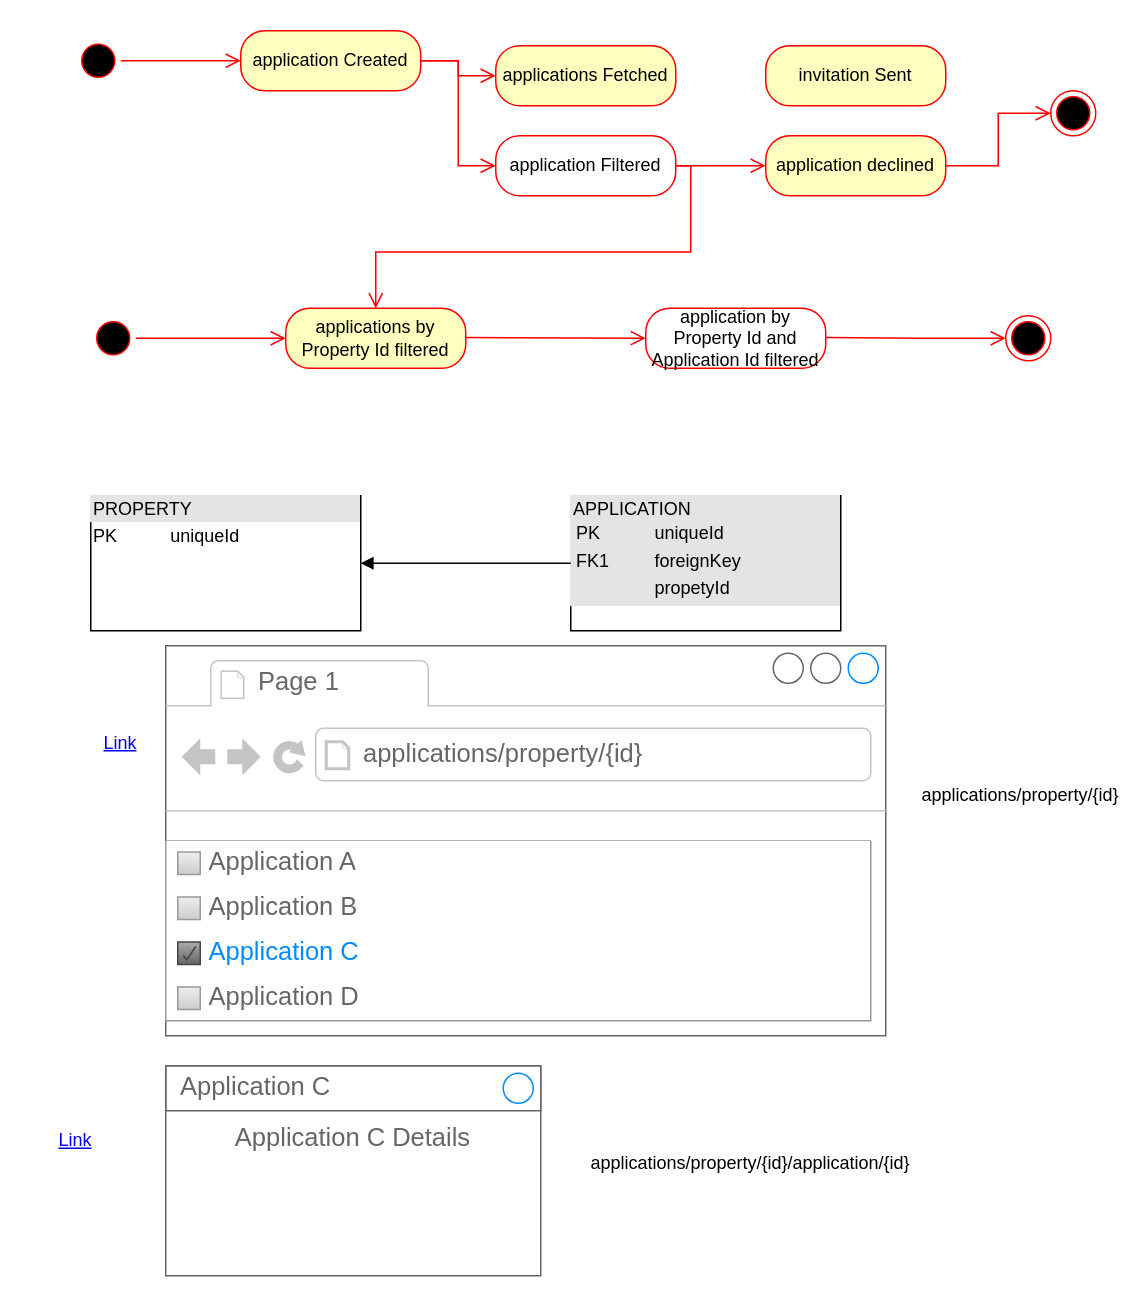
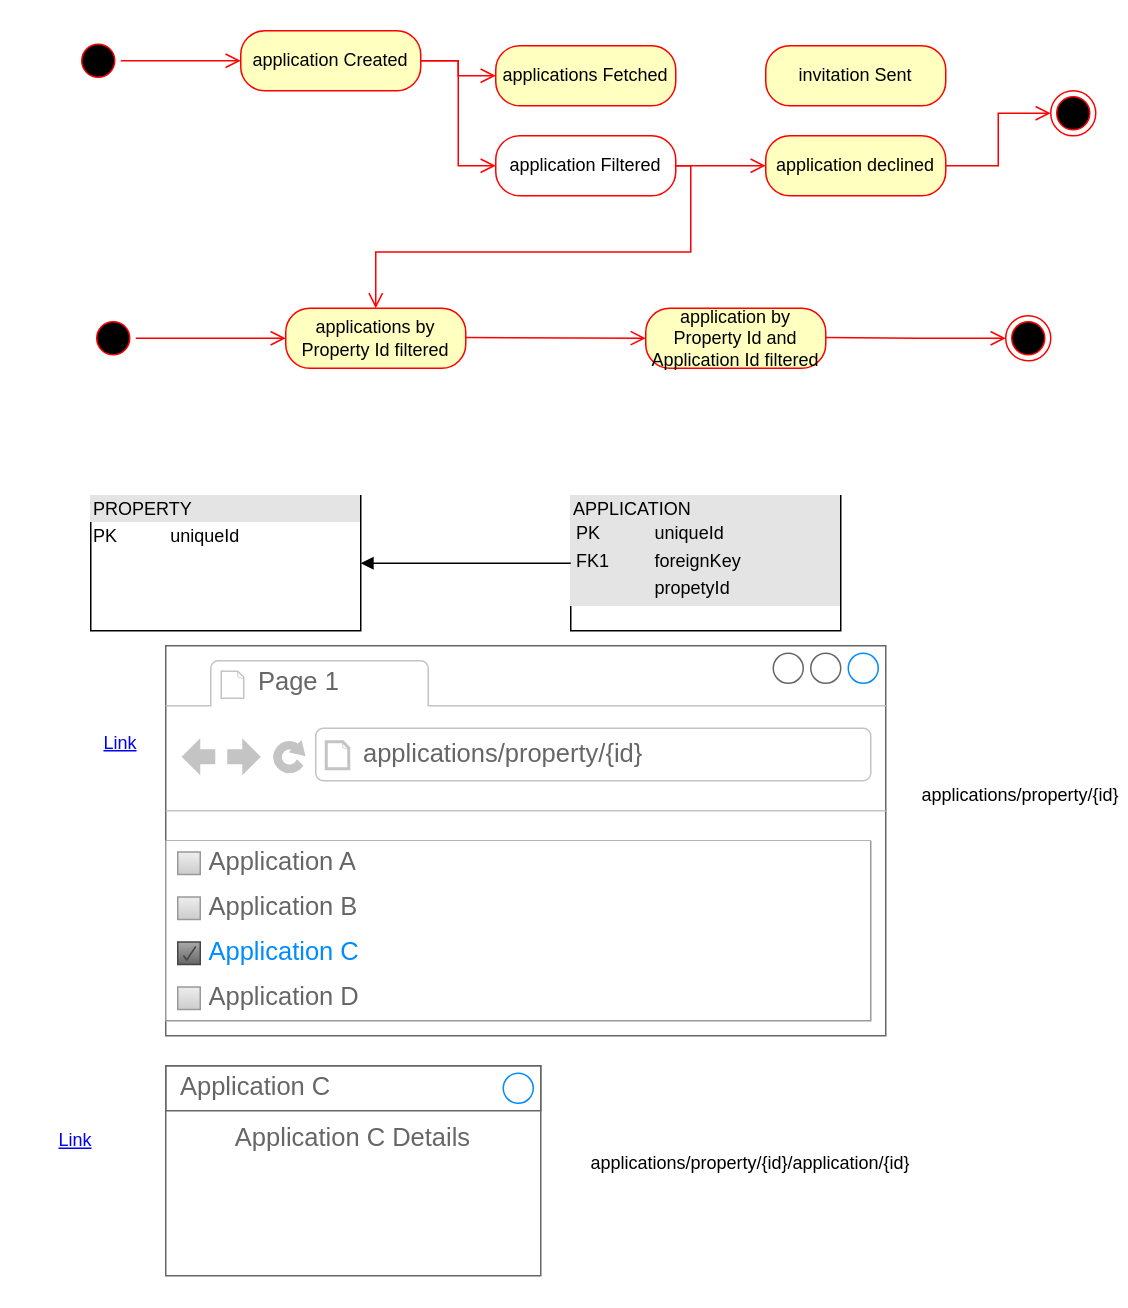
(736, 338) -> (736, 338)
